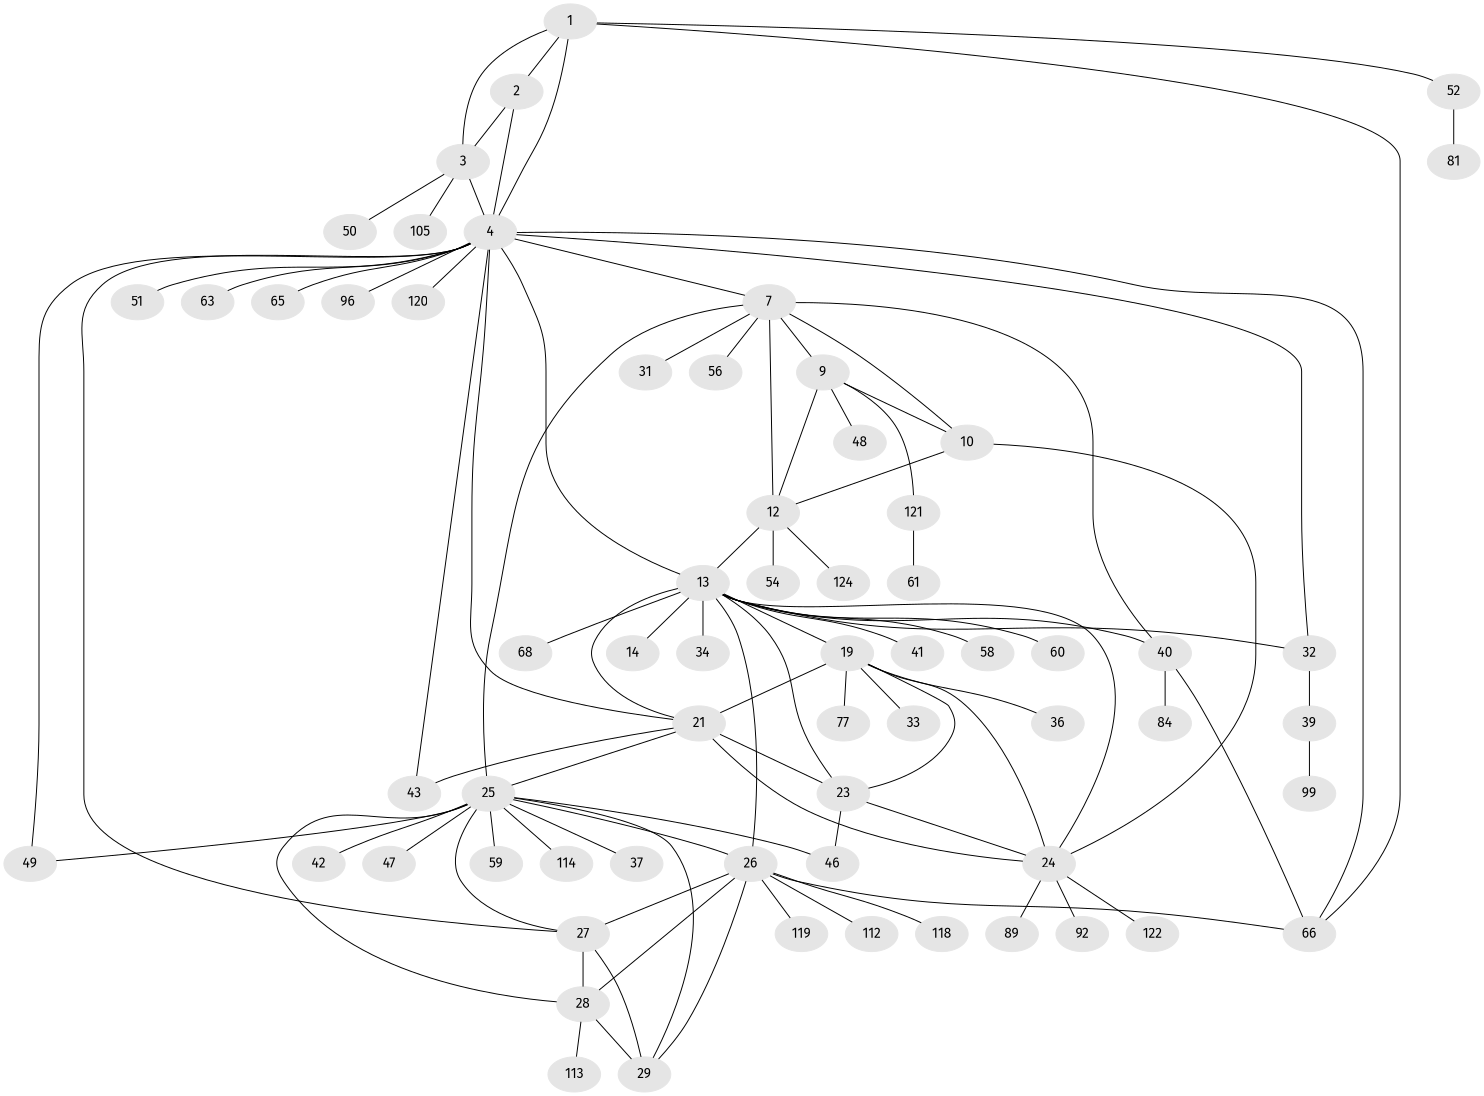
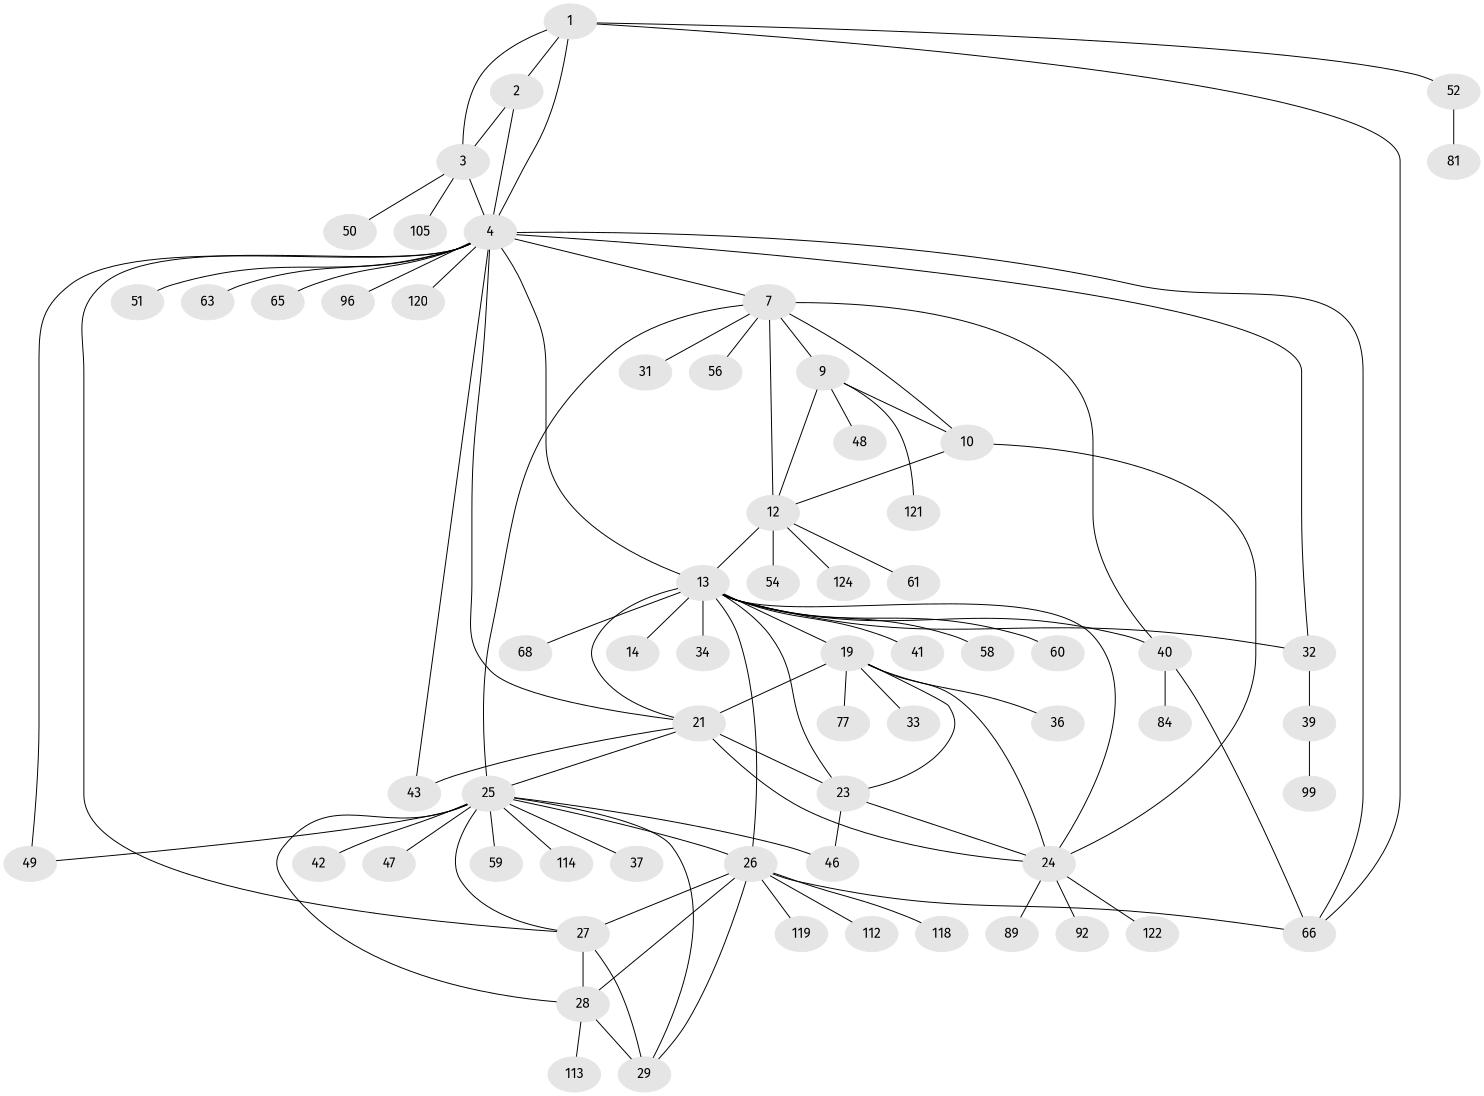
(914, 548) -> (843, 548)
